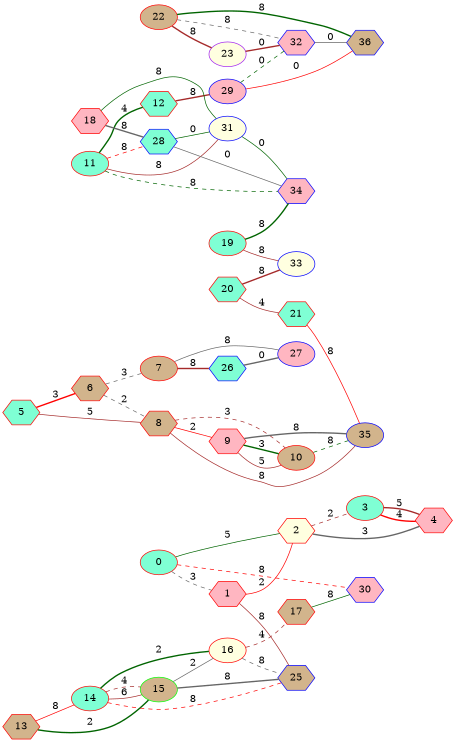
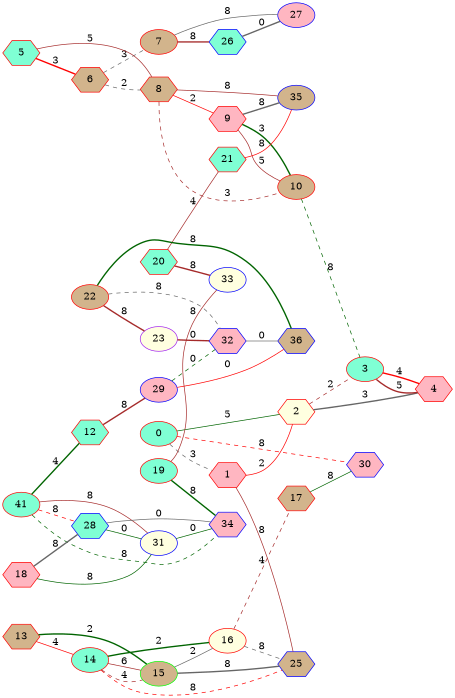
(90, 164) -> (21, 505)
(331, 447) -> (331, 278)
(56, 706) -> (56, 642)
